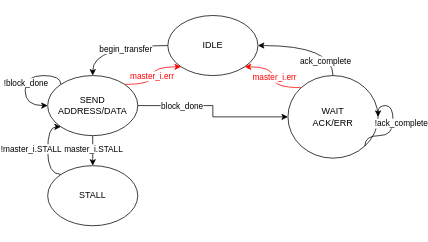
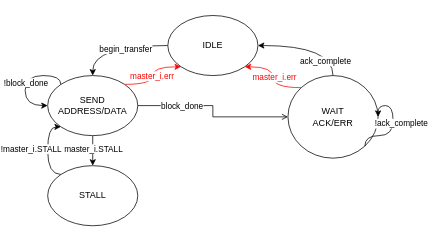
(281, 117) -> (283, 117)
